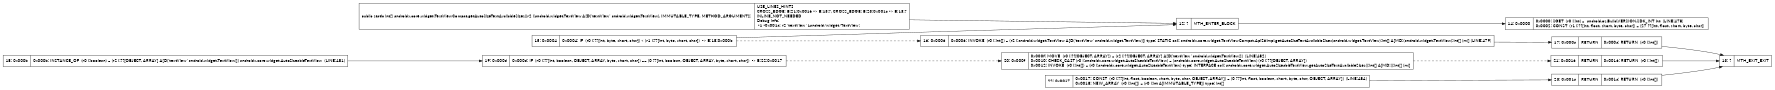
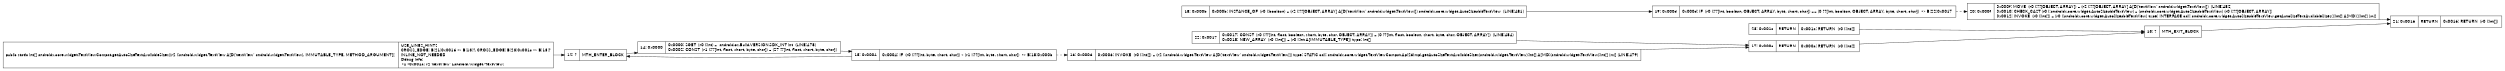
none -> (845, 51)
(1481, 61) -> (2383, 19)
(1689, 61) -> (2294, 27)
(1753, 61) -> (2180, 31)
(1459, 80) -> (1631, 43)
